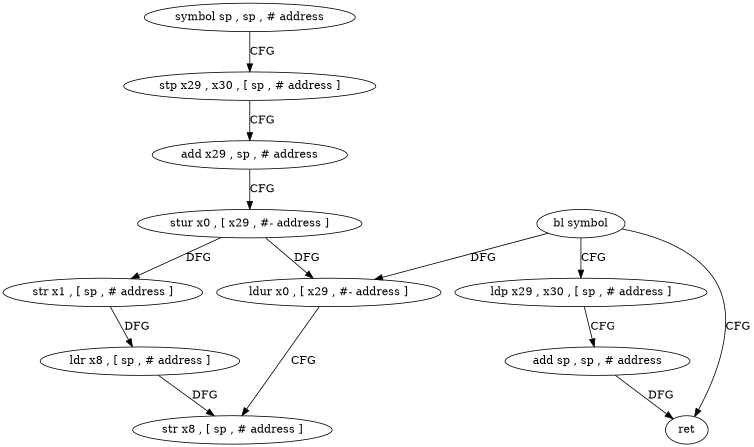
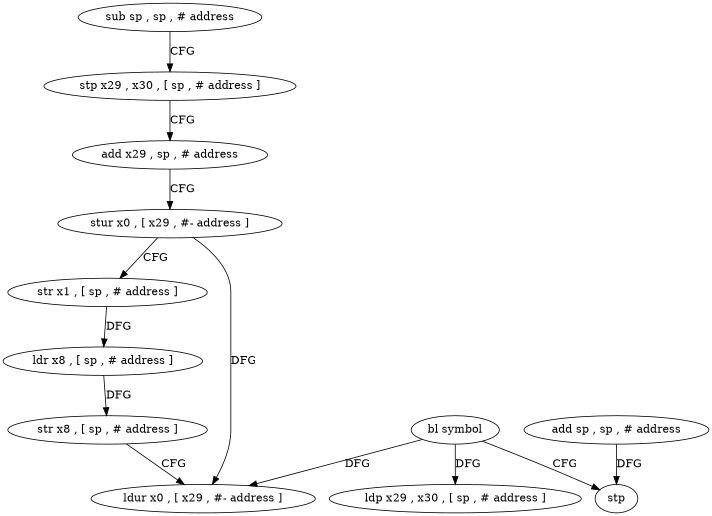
(250, 17) -> (170, 17)
(199, 258) -> (156, 258)
(594, 258) -> (468, 464)
(588, 323) -> none
(283, 358) -> (152, 462)
(687, 430) -> (616, 499)
